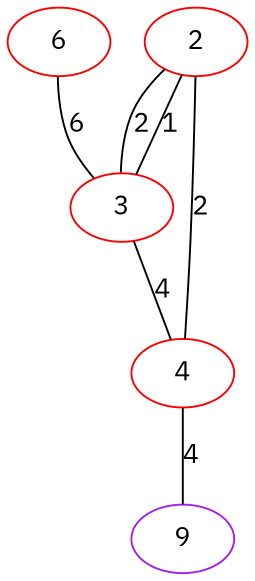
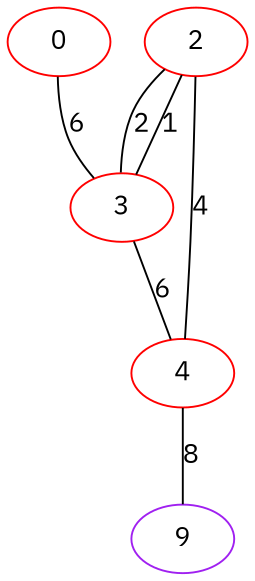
(59, 42) -> (59, 42)
(201, 208) -> (201, 208)
(163, 290) -> (163, 290)
(191, 456) -> (191, 456)
